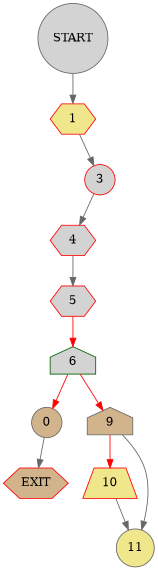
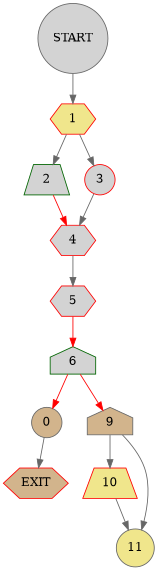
none -> (47, 180)
(110, 447) -> (110, 447)
